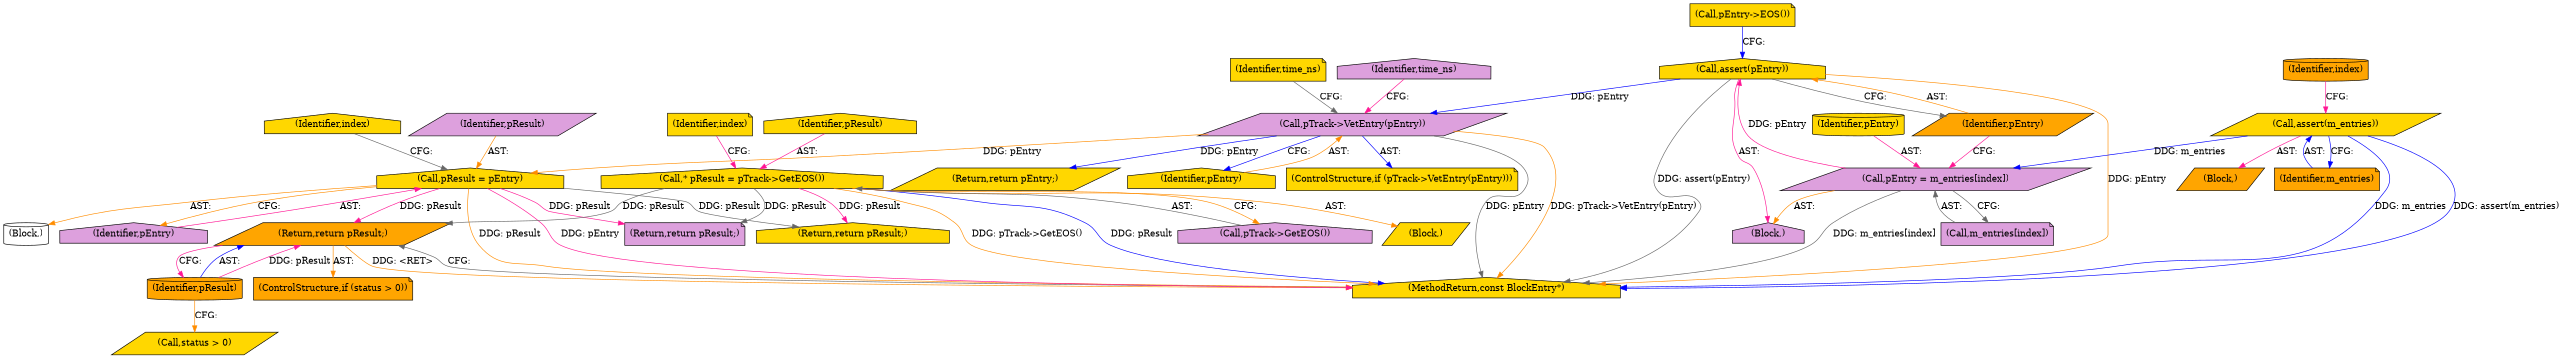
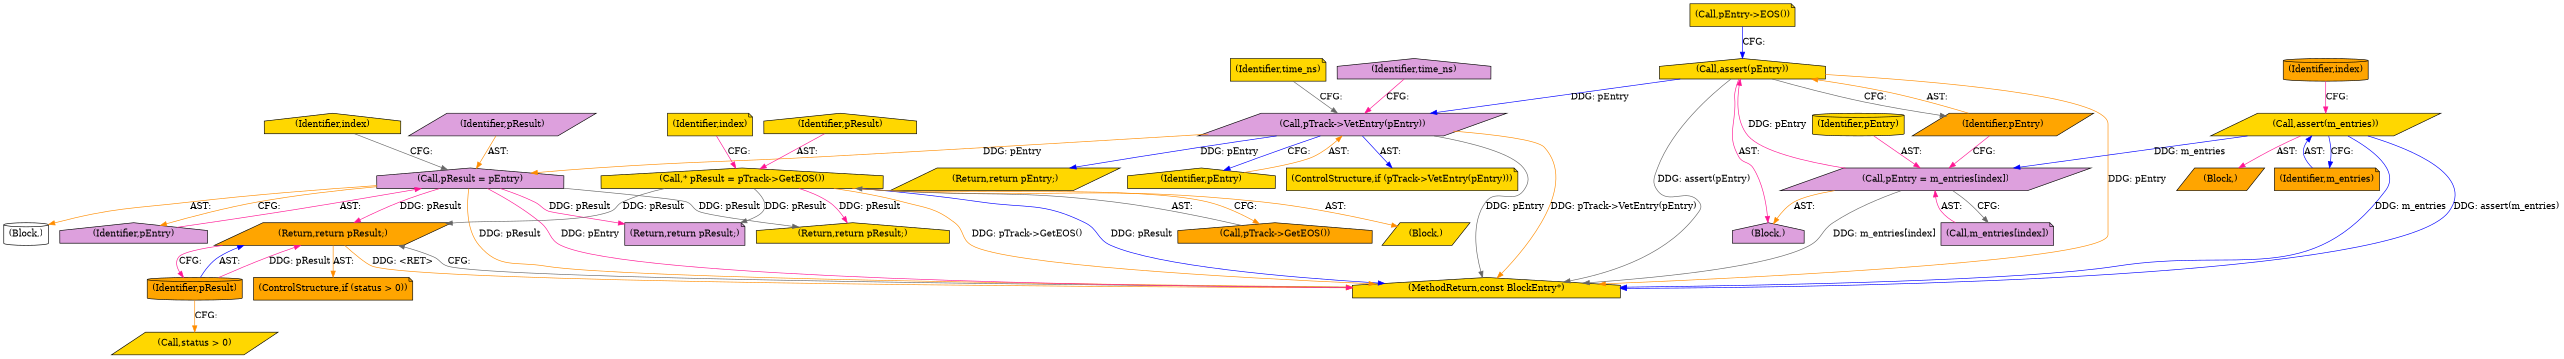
(470, 179) -> (470, 179)
(1942, 212) -> (1942, 212)
(1275, 234) -> (1275, 234)
